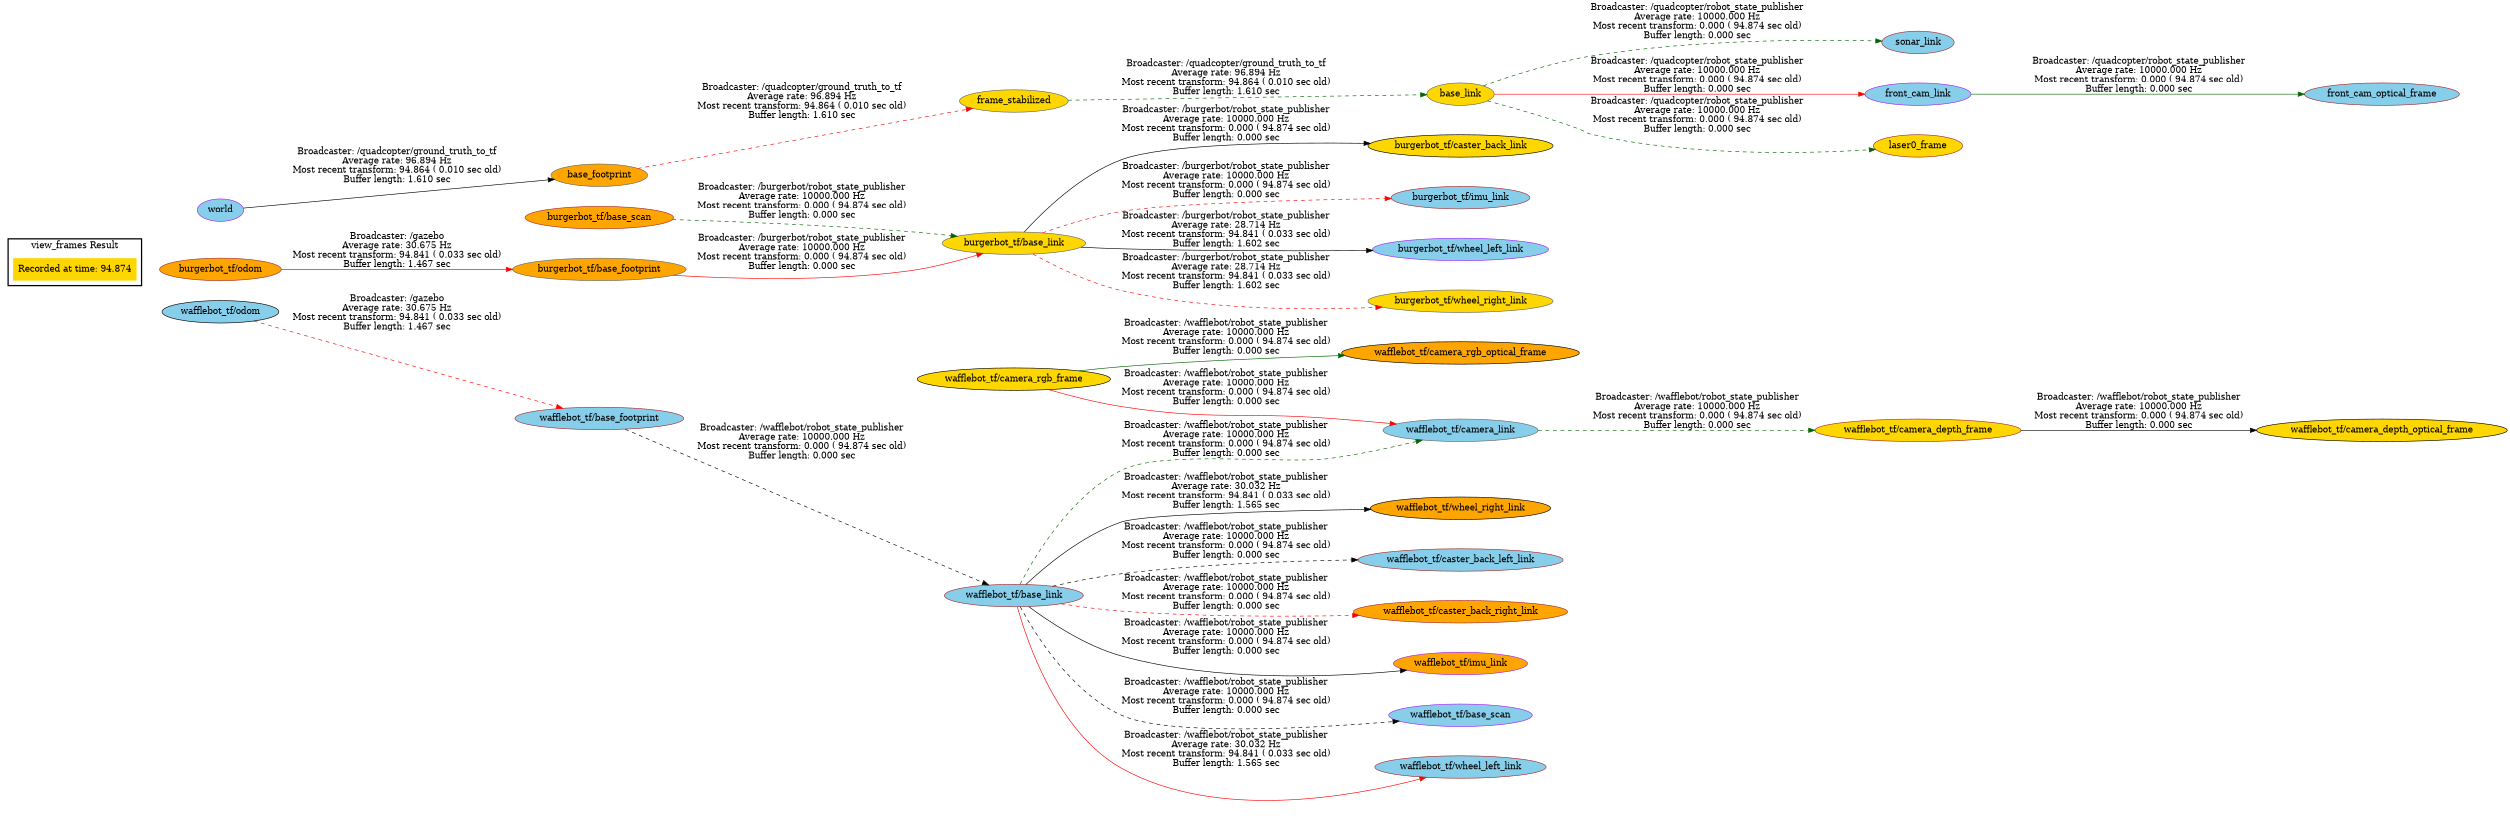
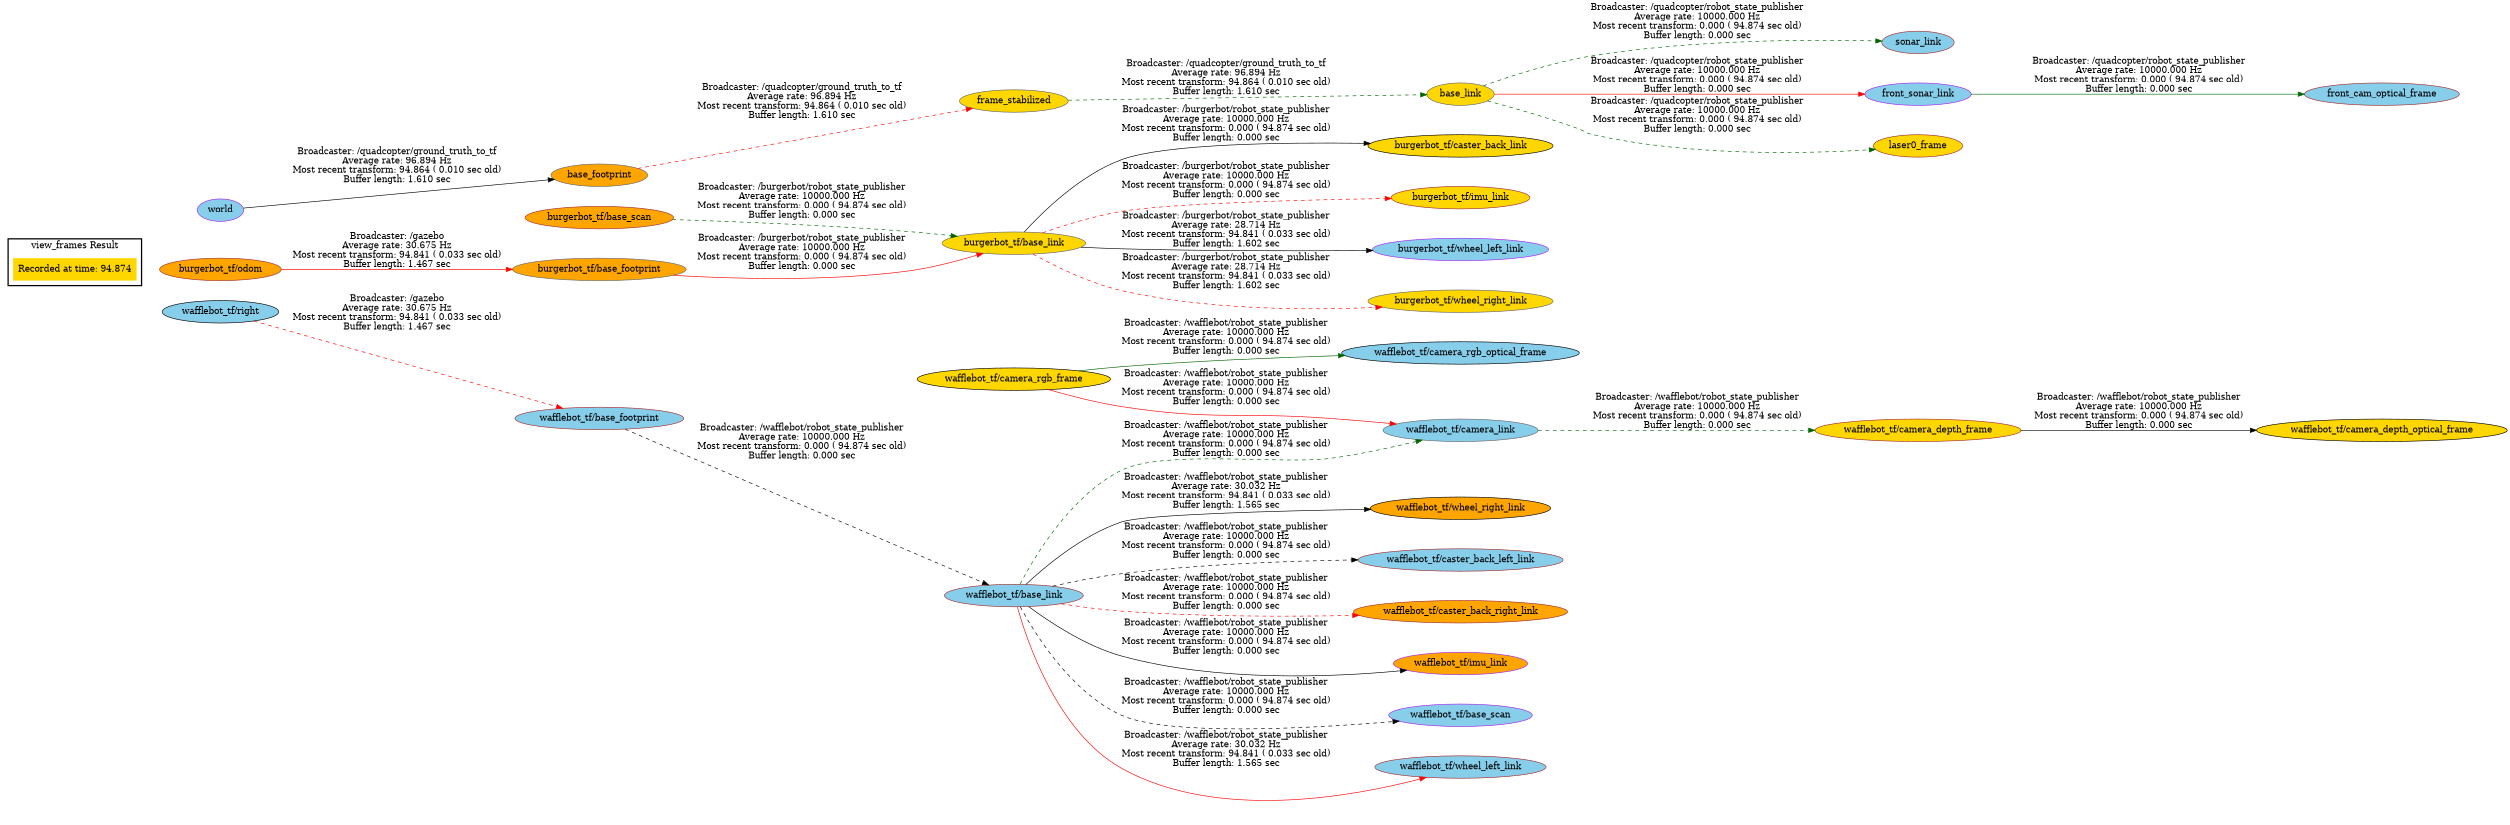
(1918, 94) -> (1918, 94)
(1460, 198) -> (1460, 198)
(220, 312) -> (220, 312)
(1460, 353) -> (1460, 353)
